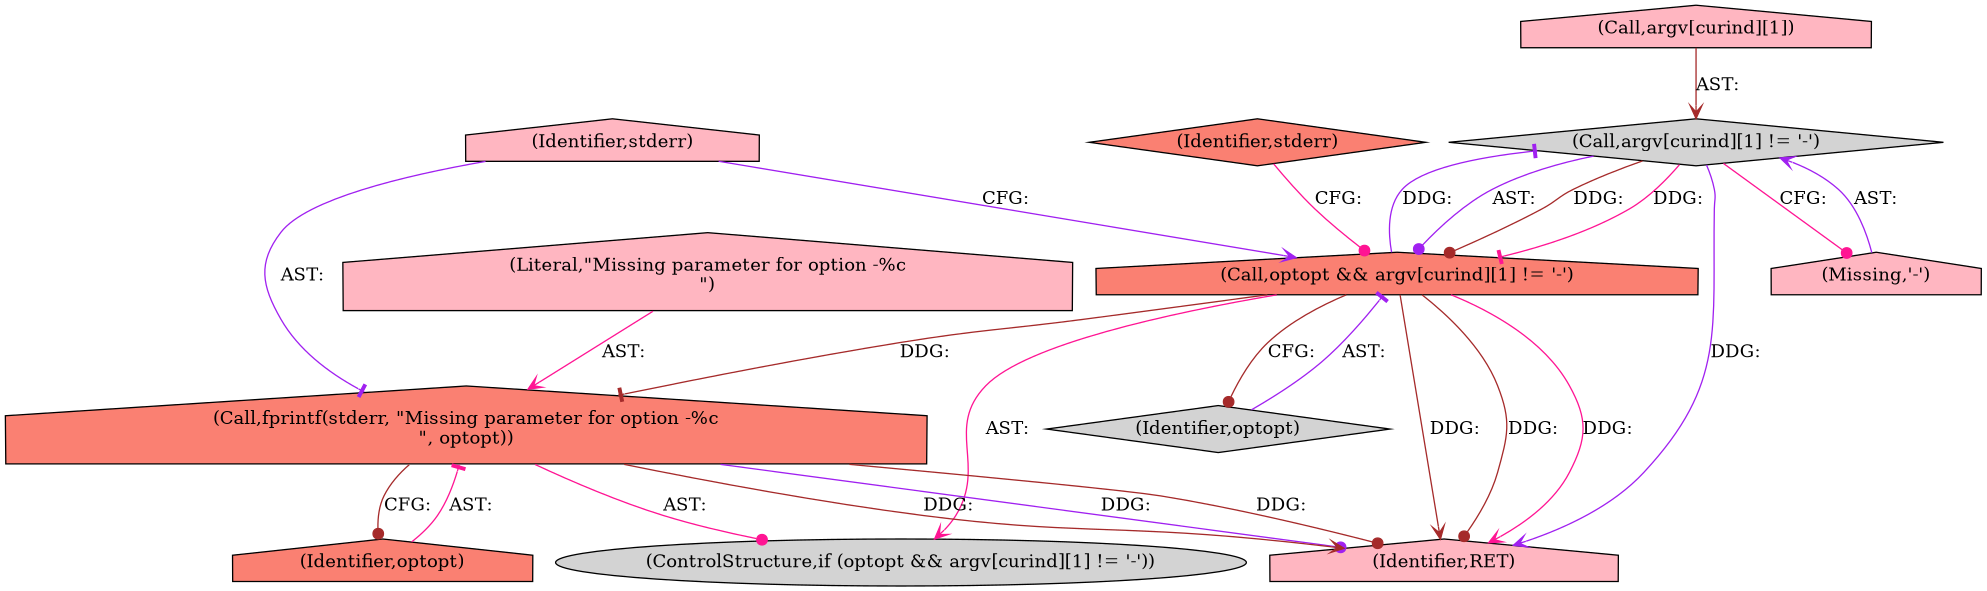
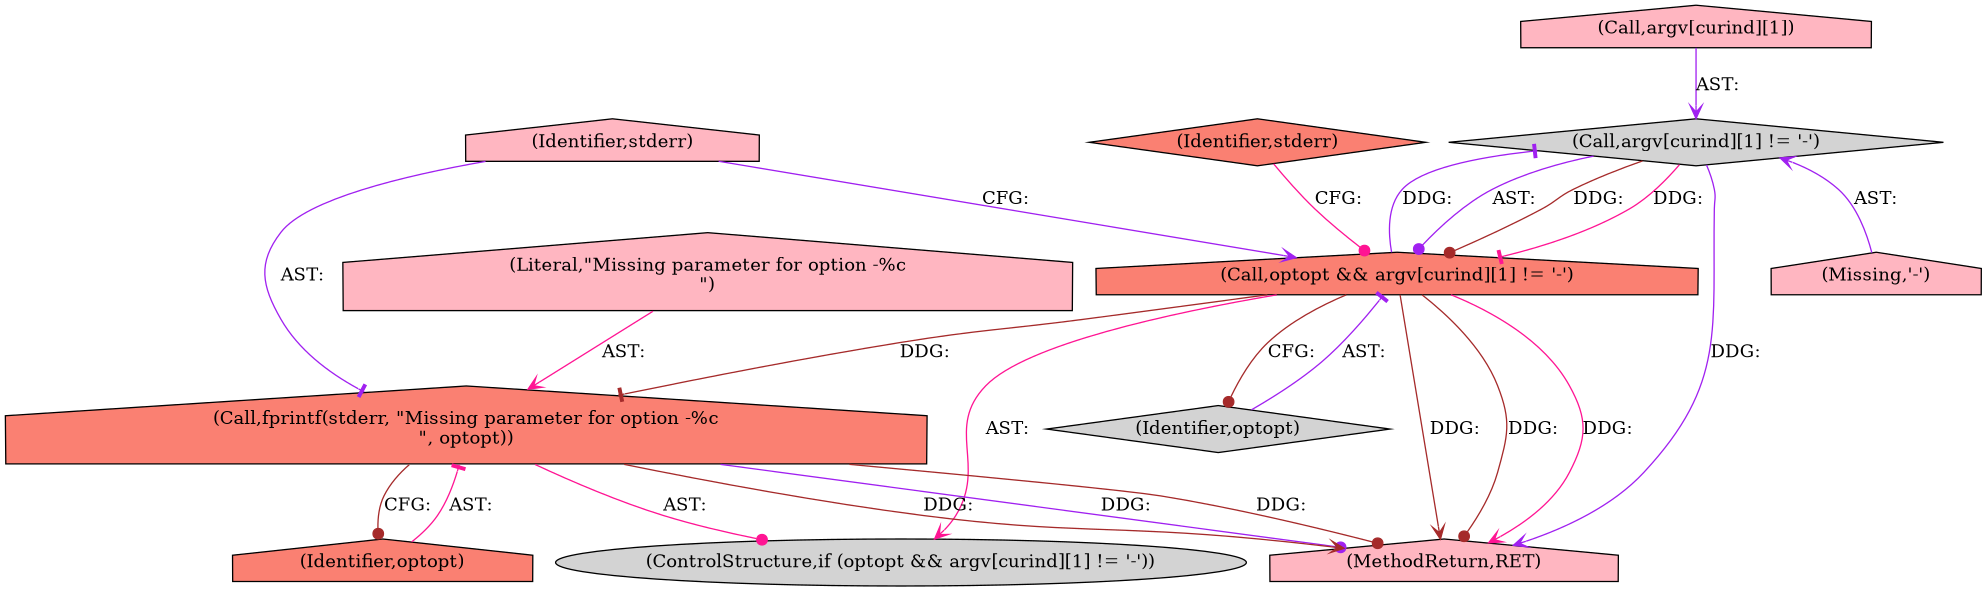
(1696, 77) -> (1696, 77)
(1783, 207) -> none
(1444, 562) -> (1444, 562)
